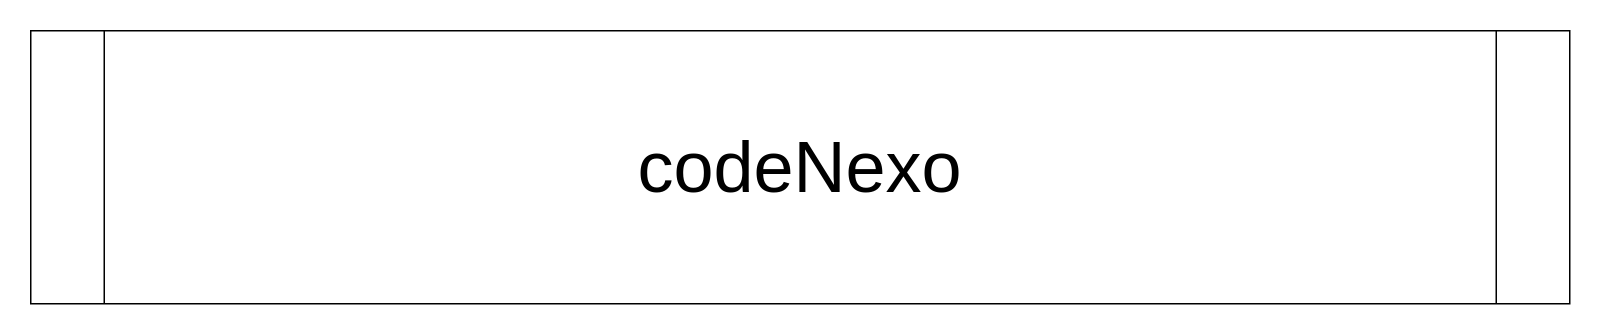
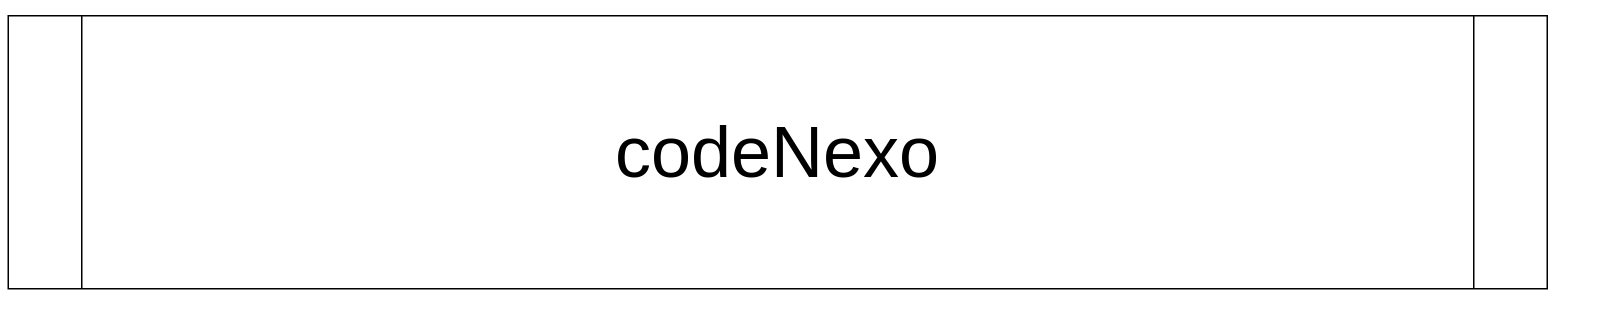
(800, 167) -> (778, 152)
